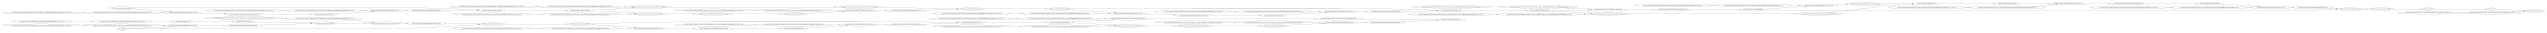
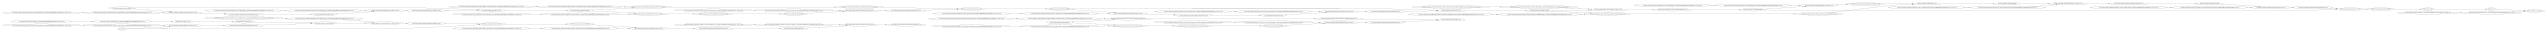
(971, 22) -> none
